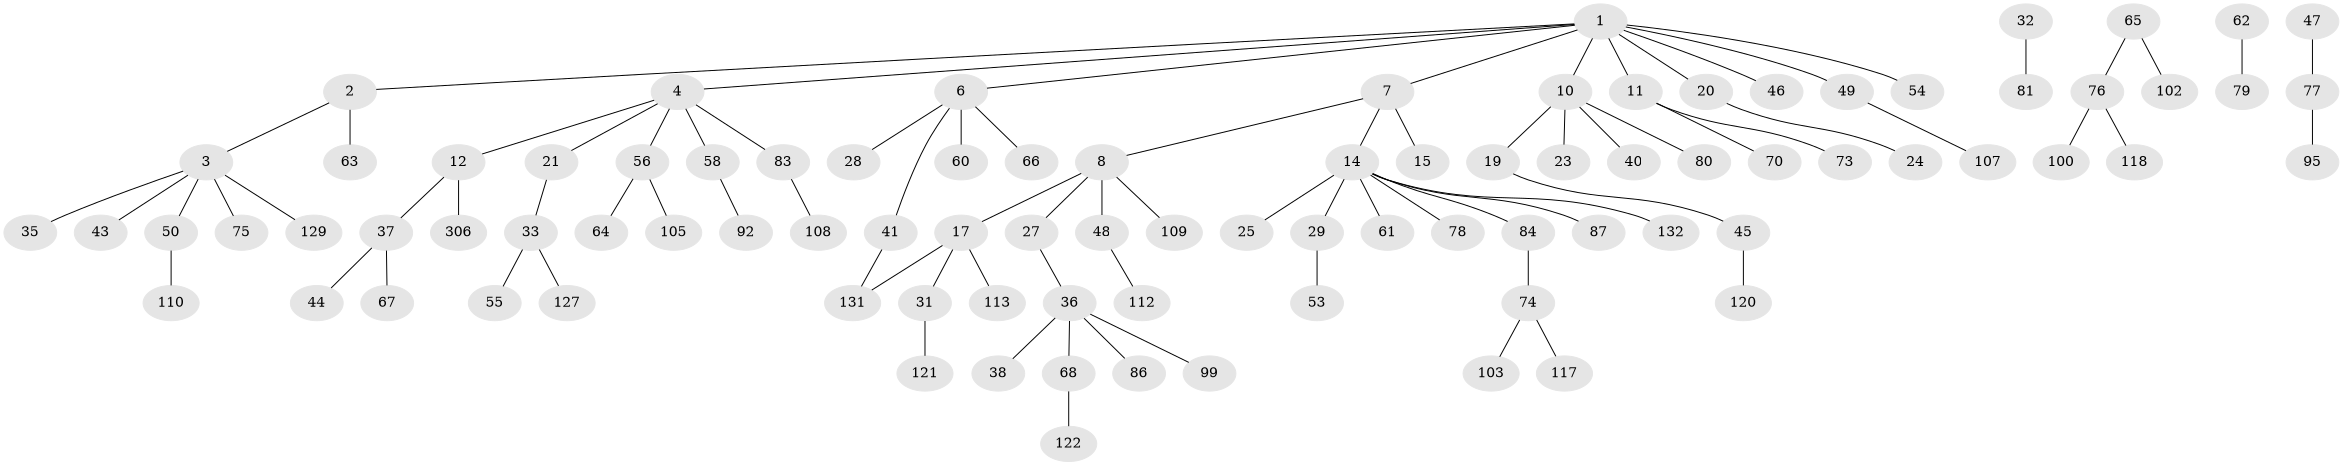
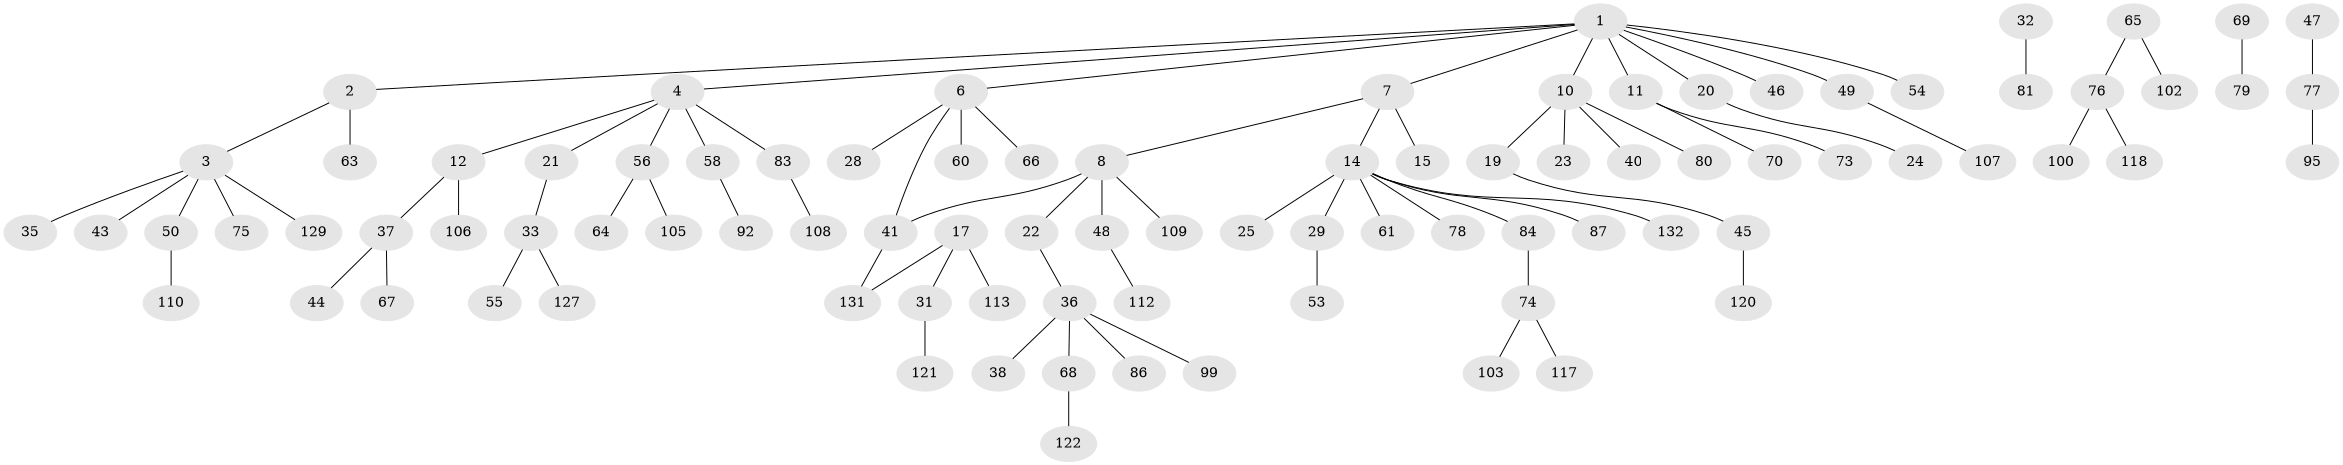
(2242, 22) -> (2242, 22)
(1032, 197) -> (996, 198)
(459, 233) -> (459, 233)
(1032, 233) -> (1032, 233)
